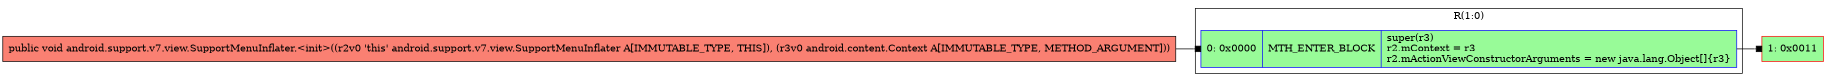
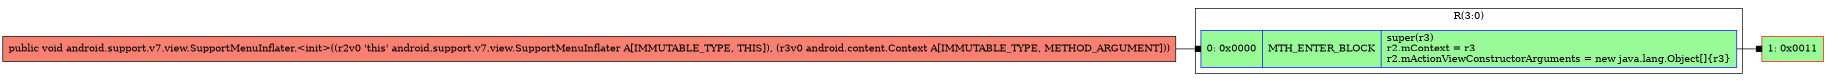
(1469, 16) -> (1469, 16)
